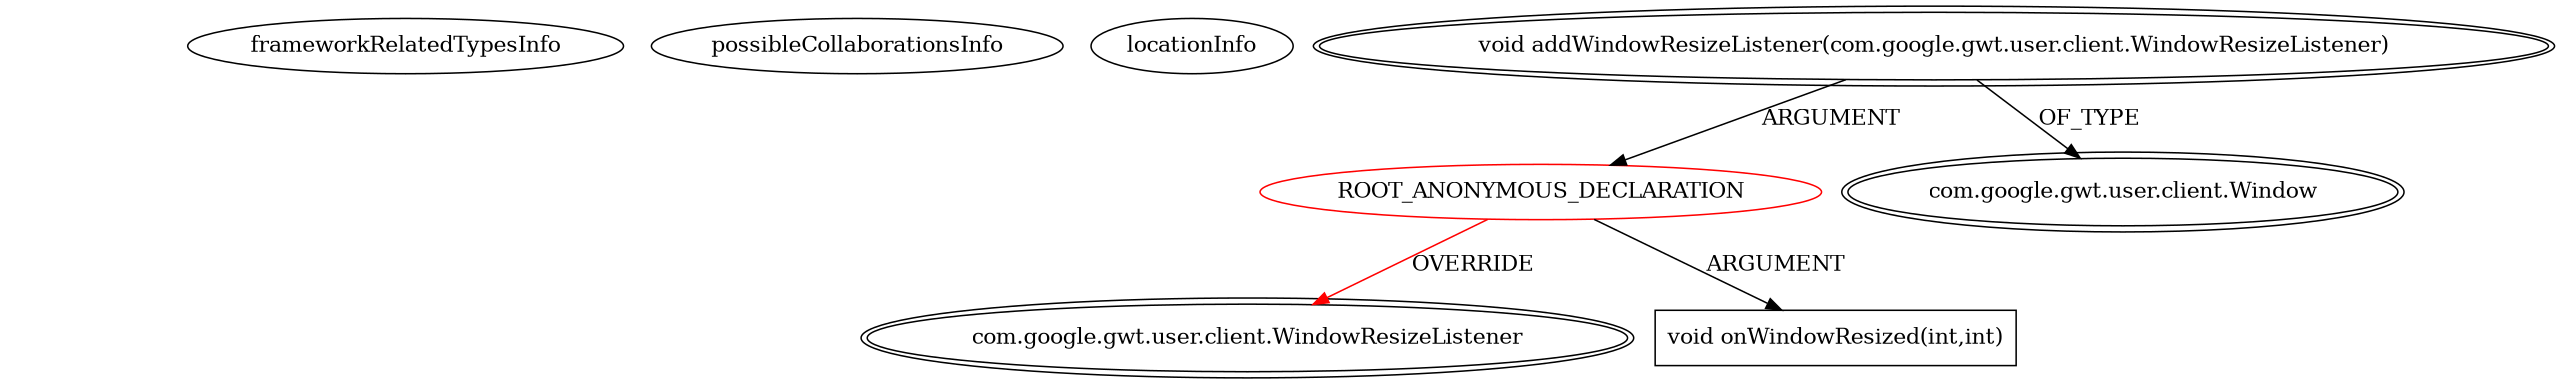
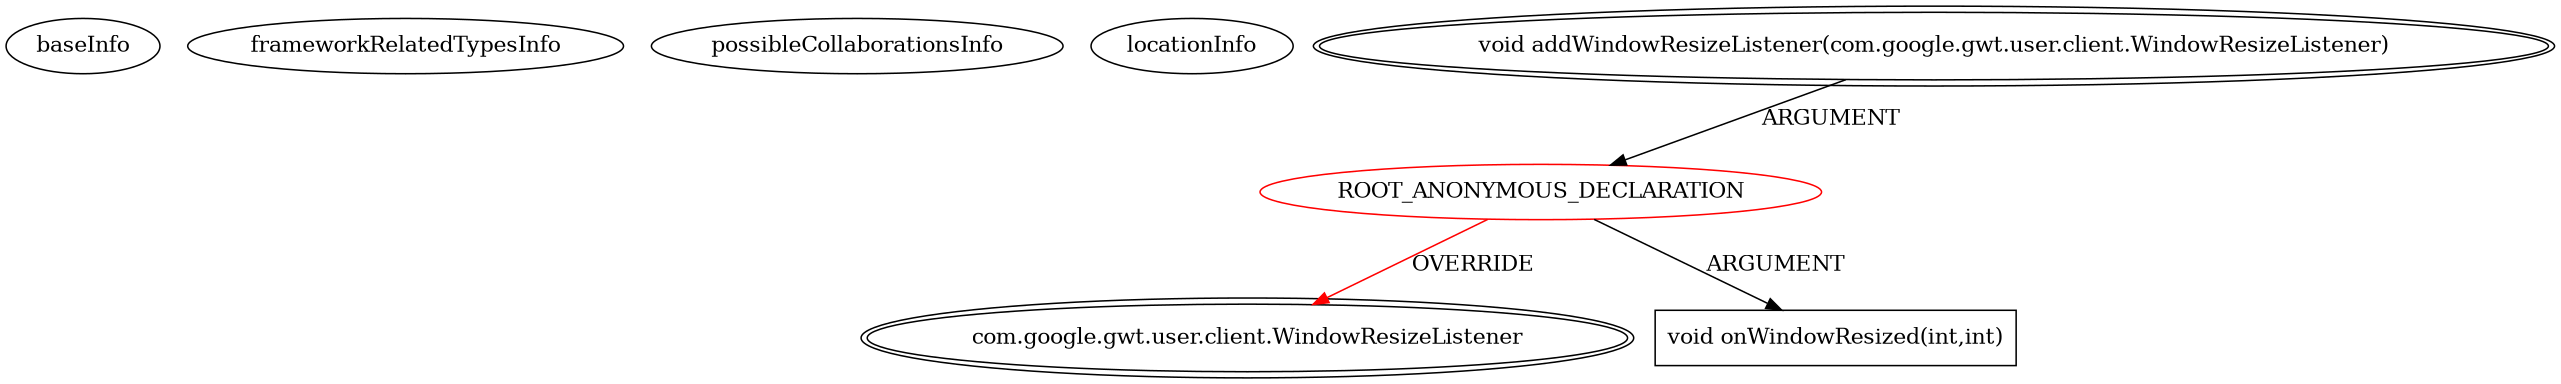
none -> (83, 46)
(2123, 192) -> none
